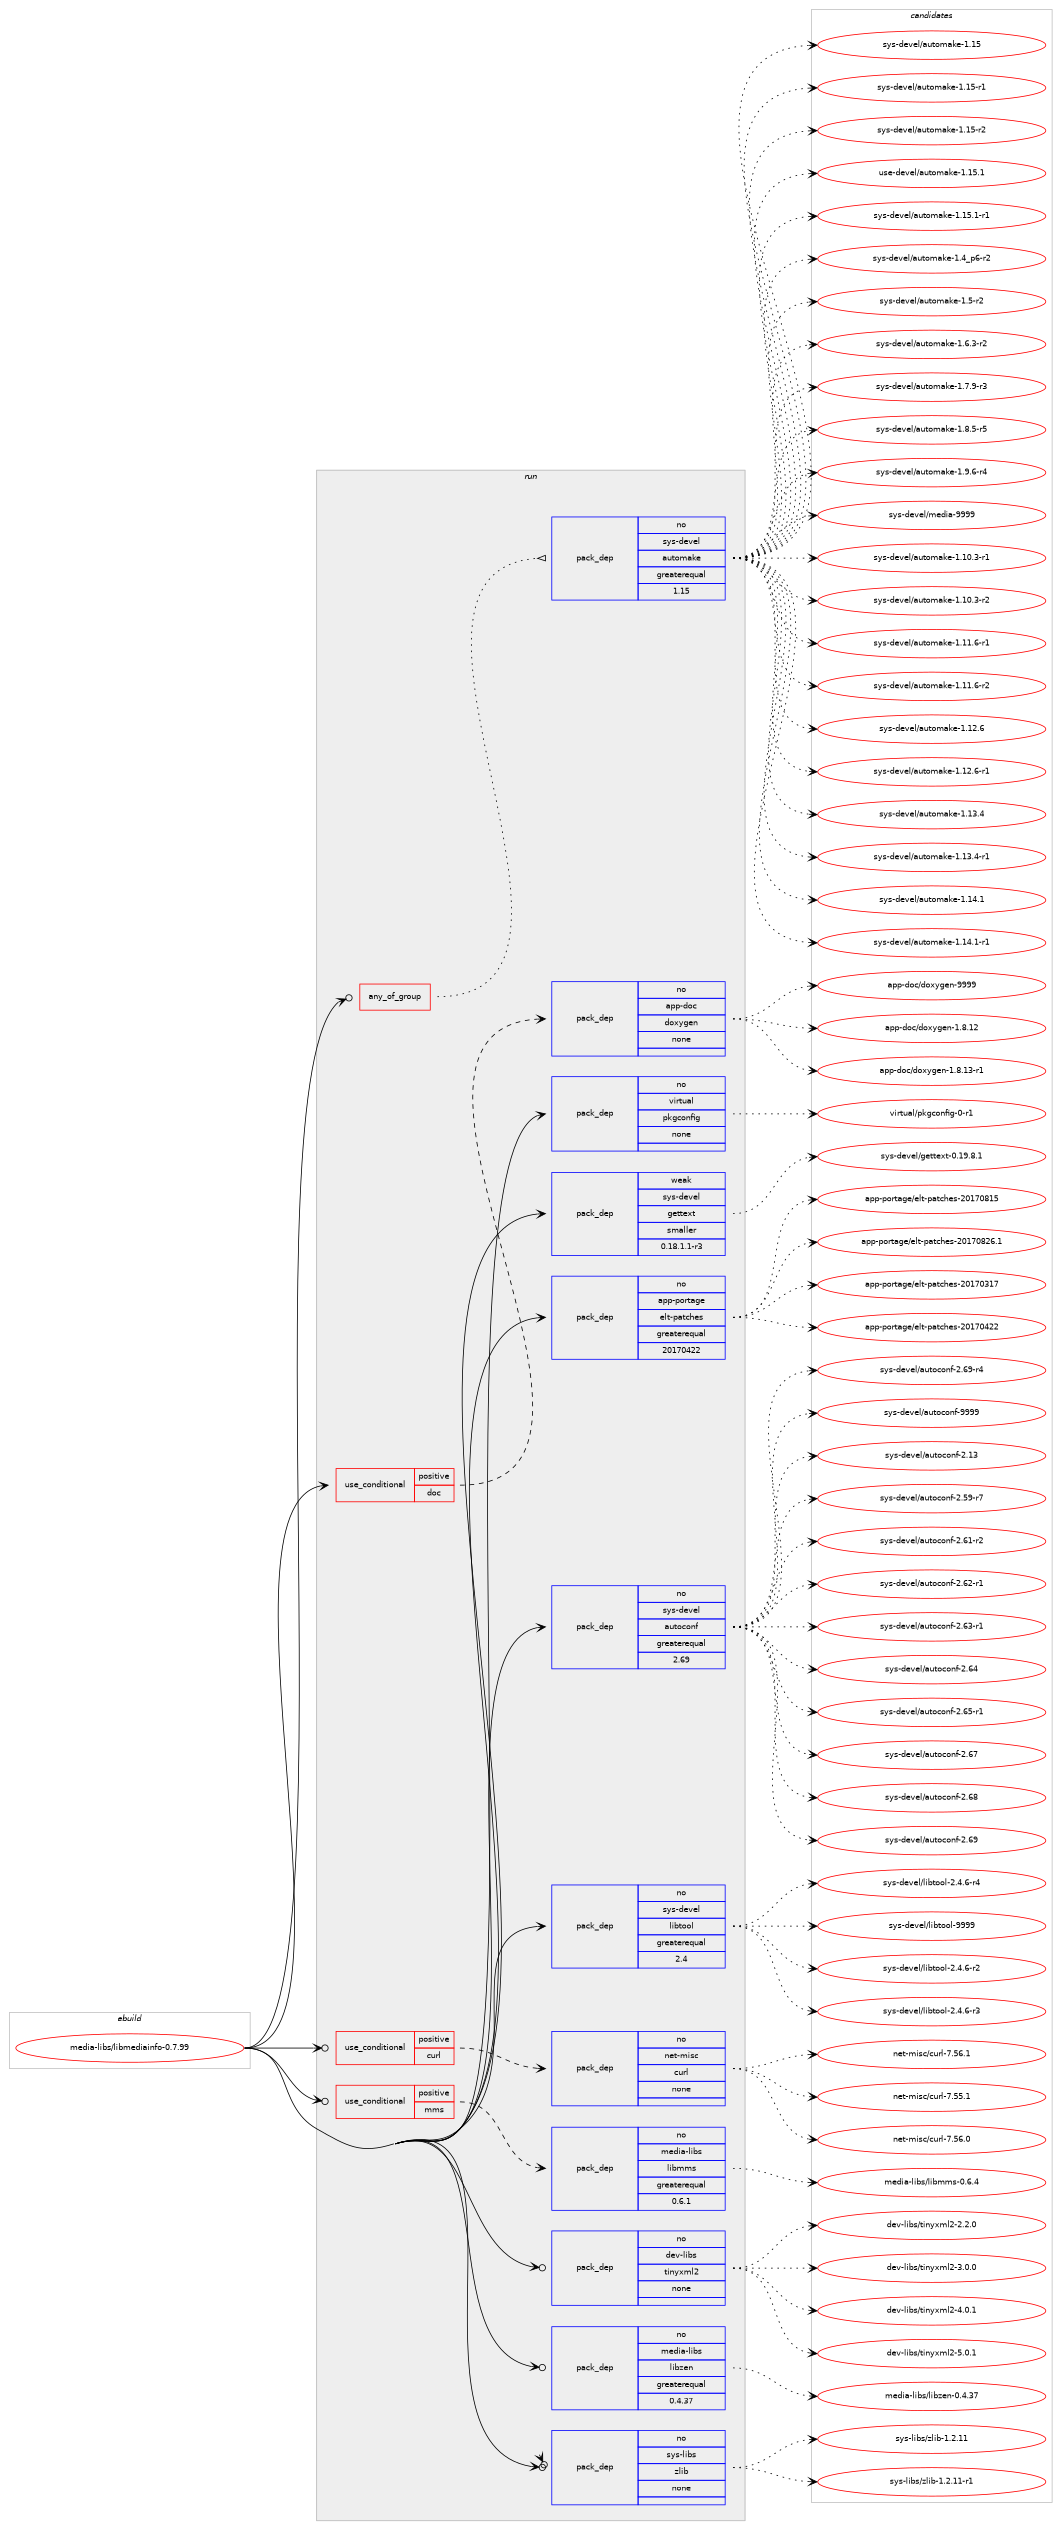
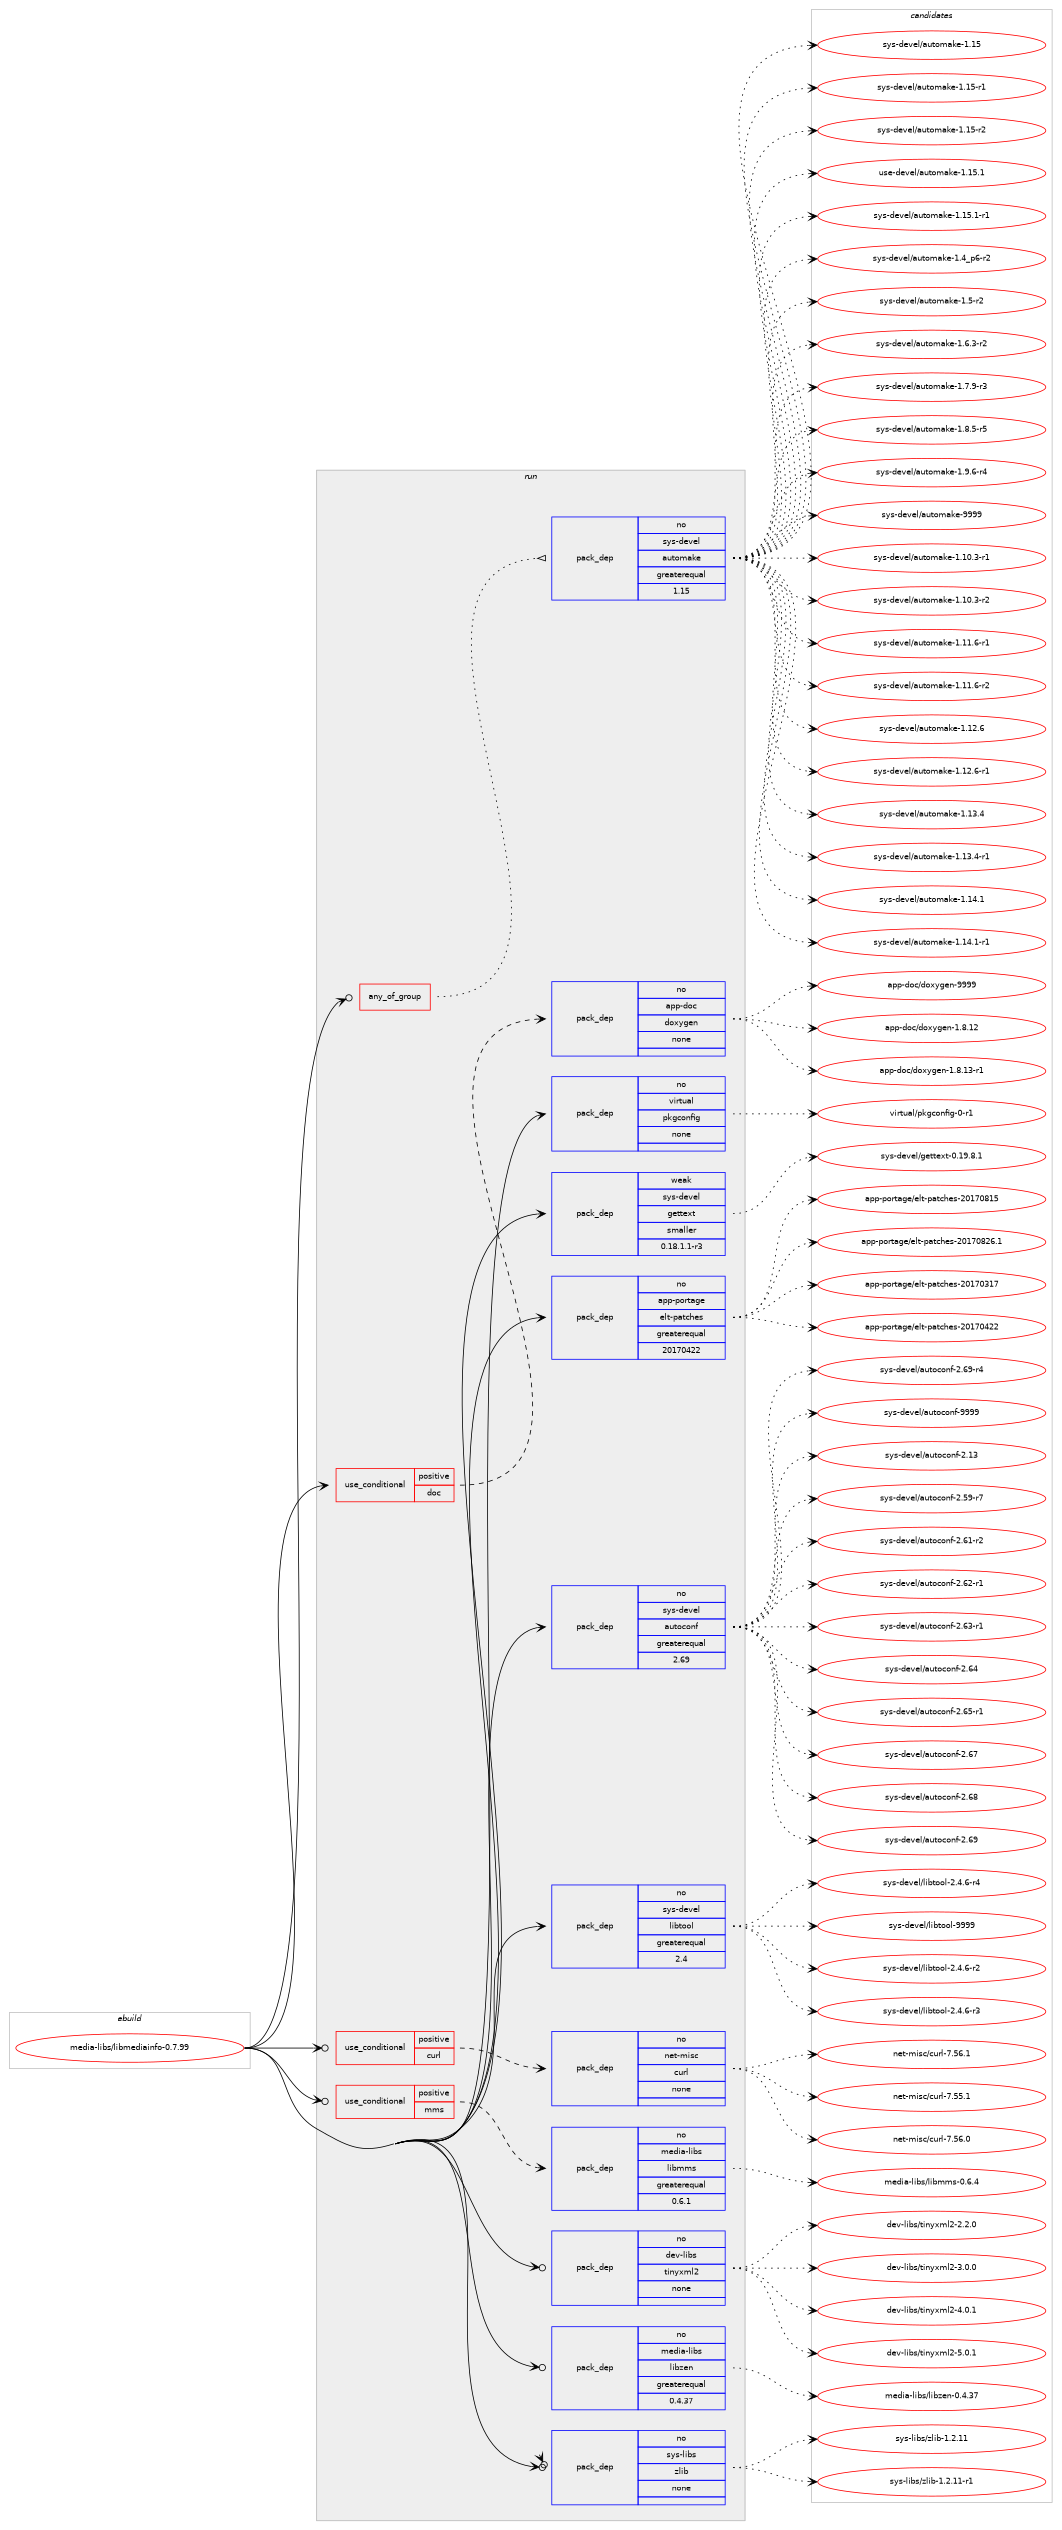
(932, 515) -> (932, 515)
